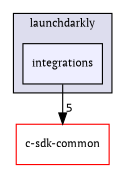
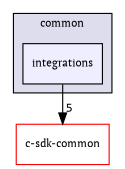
(63, 24) -> (63, 24)
